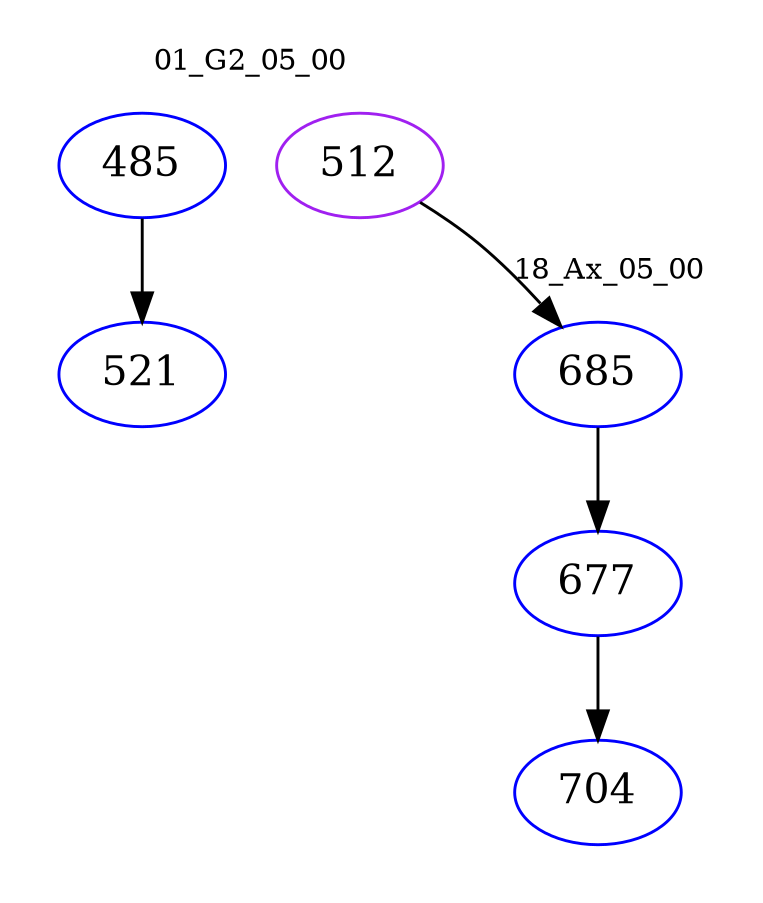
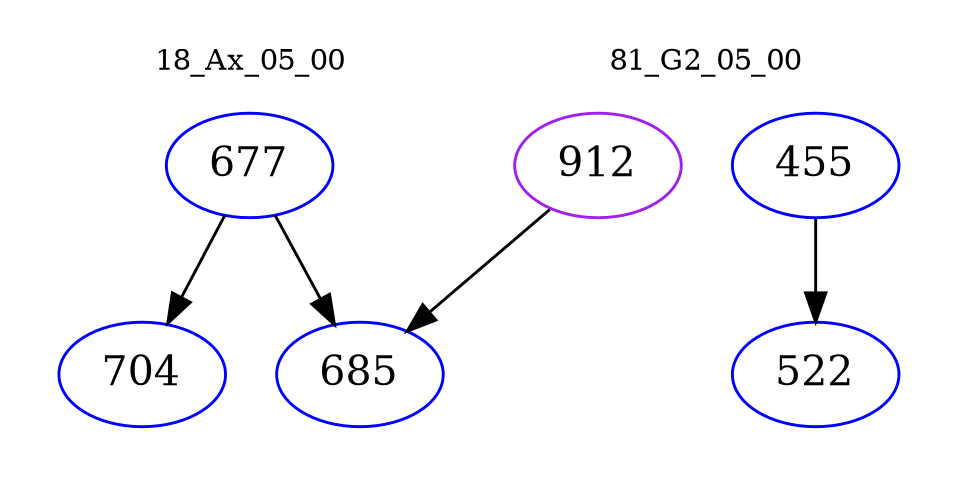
(251, 62) -> (707, 62)
(142, 165) -> (816, 165)
(360, 165) -> (598, 165)
(142, 374) -> (816, 374)
(598, 465) -> (298, 257)
